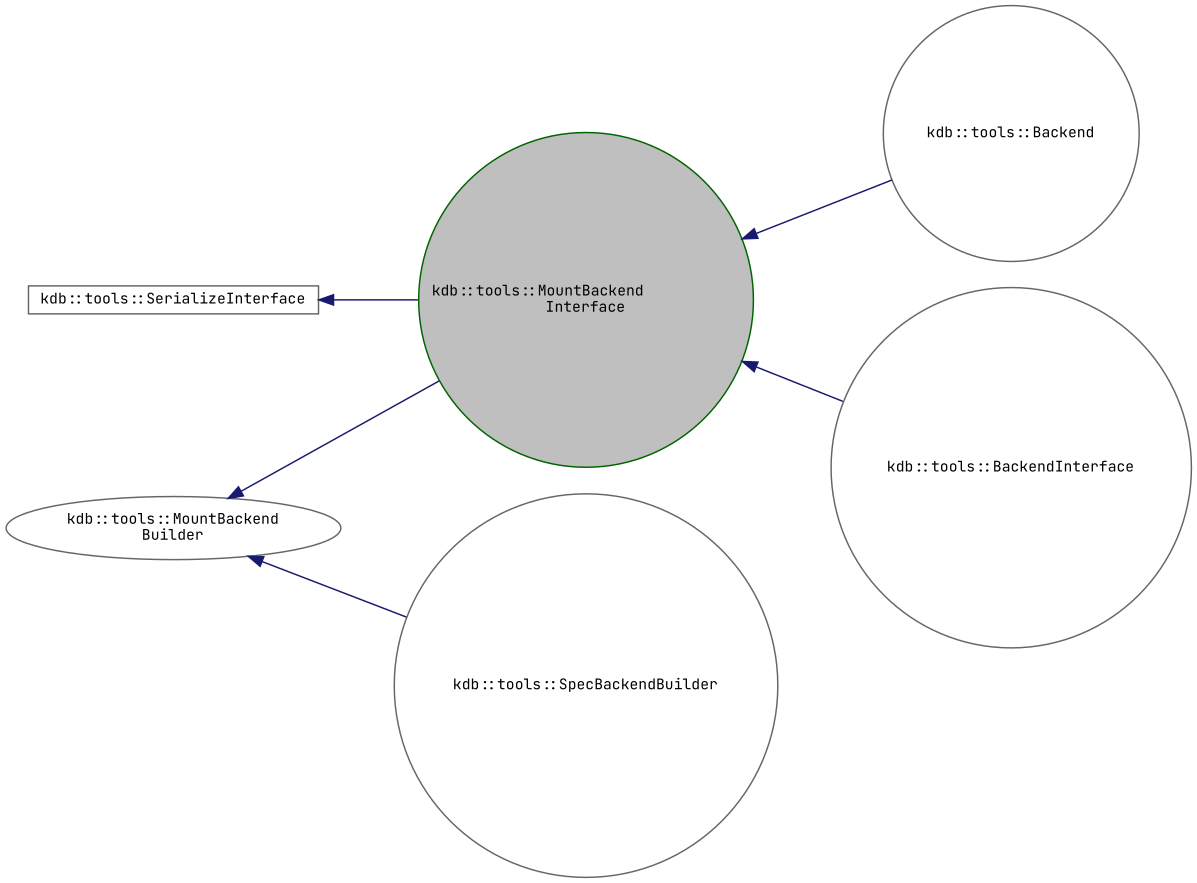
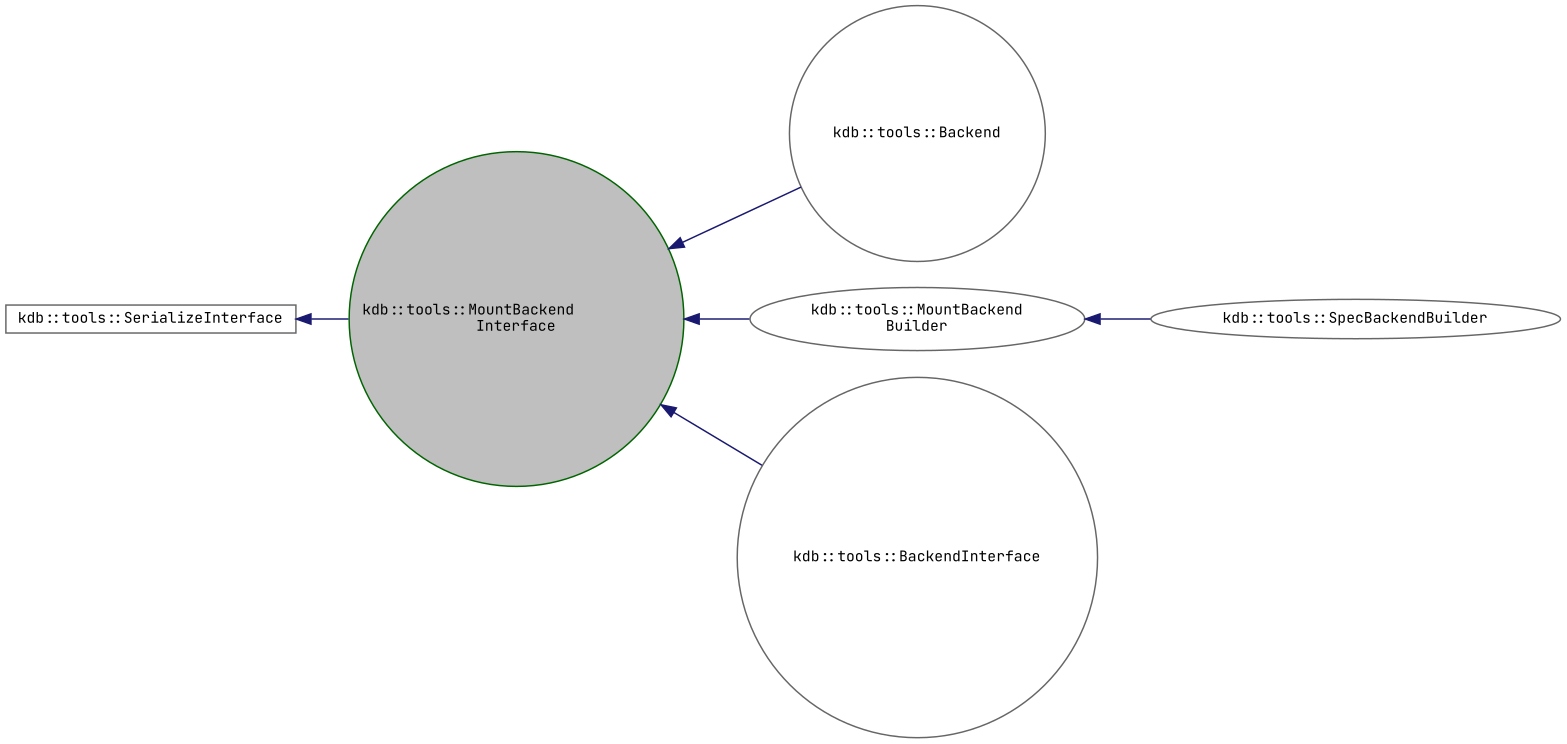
(340, 436) -> (725, 319)
(586, 686) -> (1356, 319)
